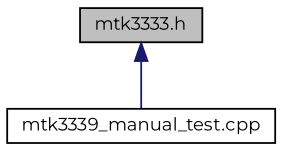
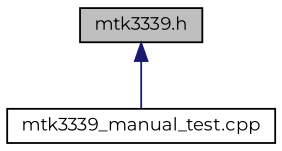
(141, 25) -> (141, 25)
